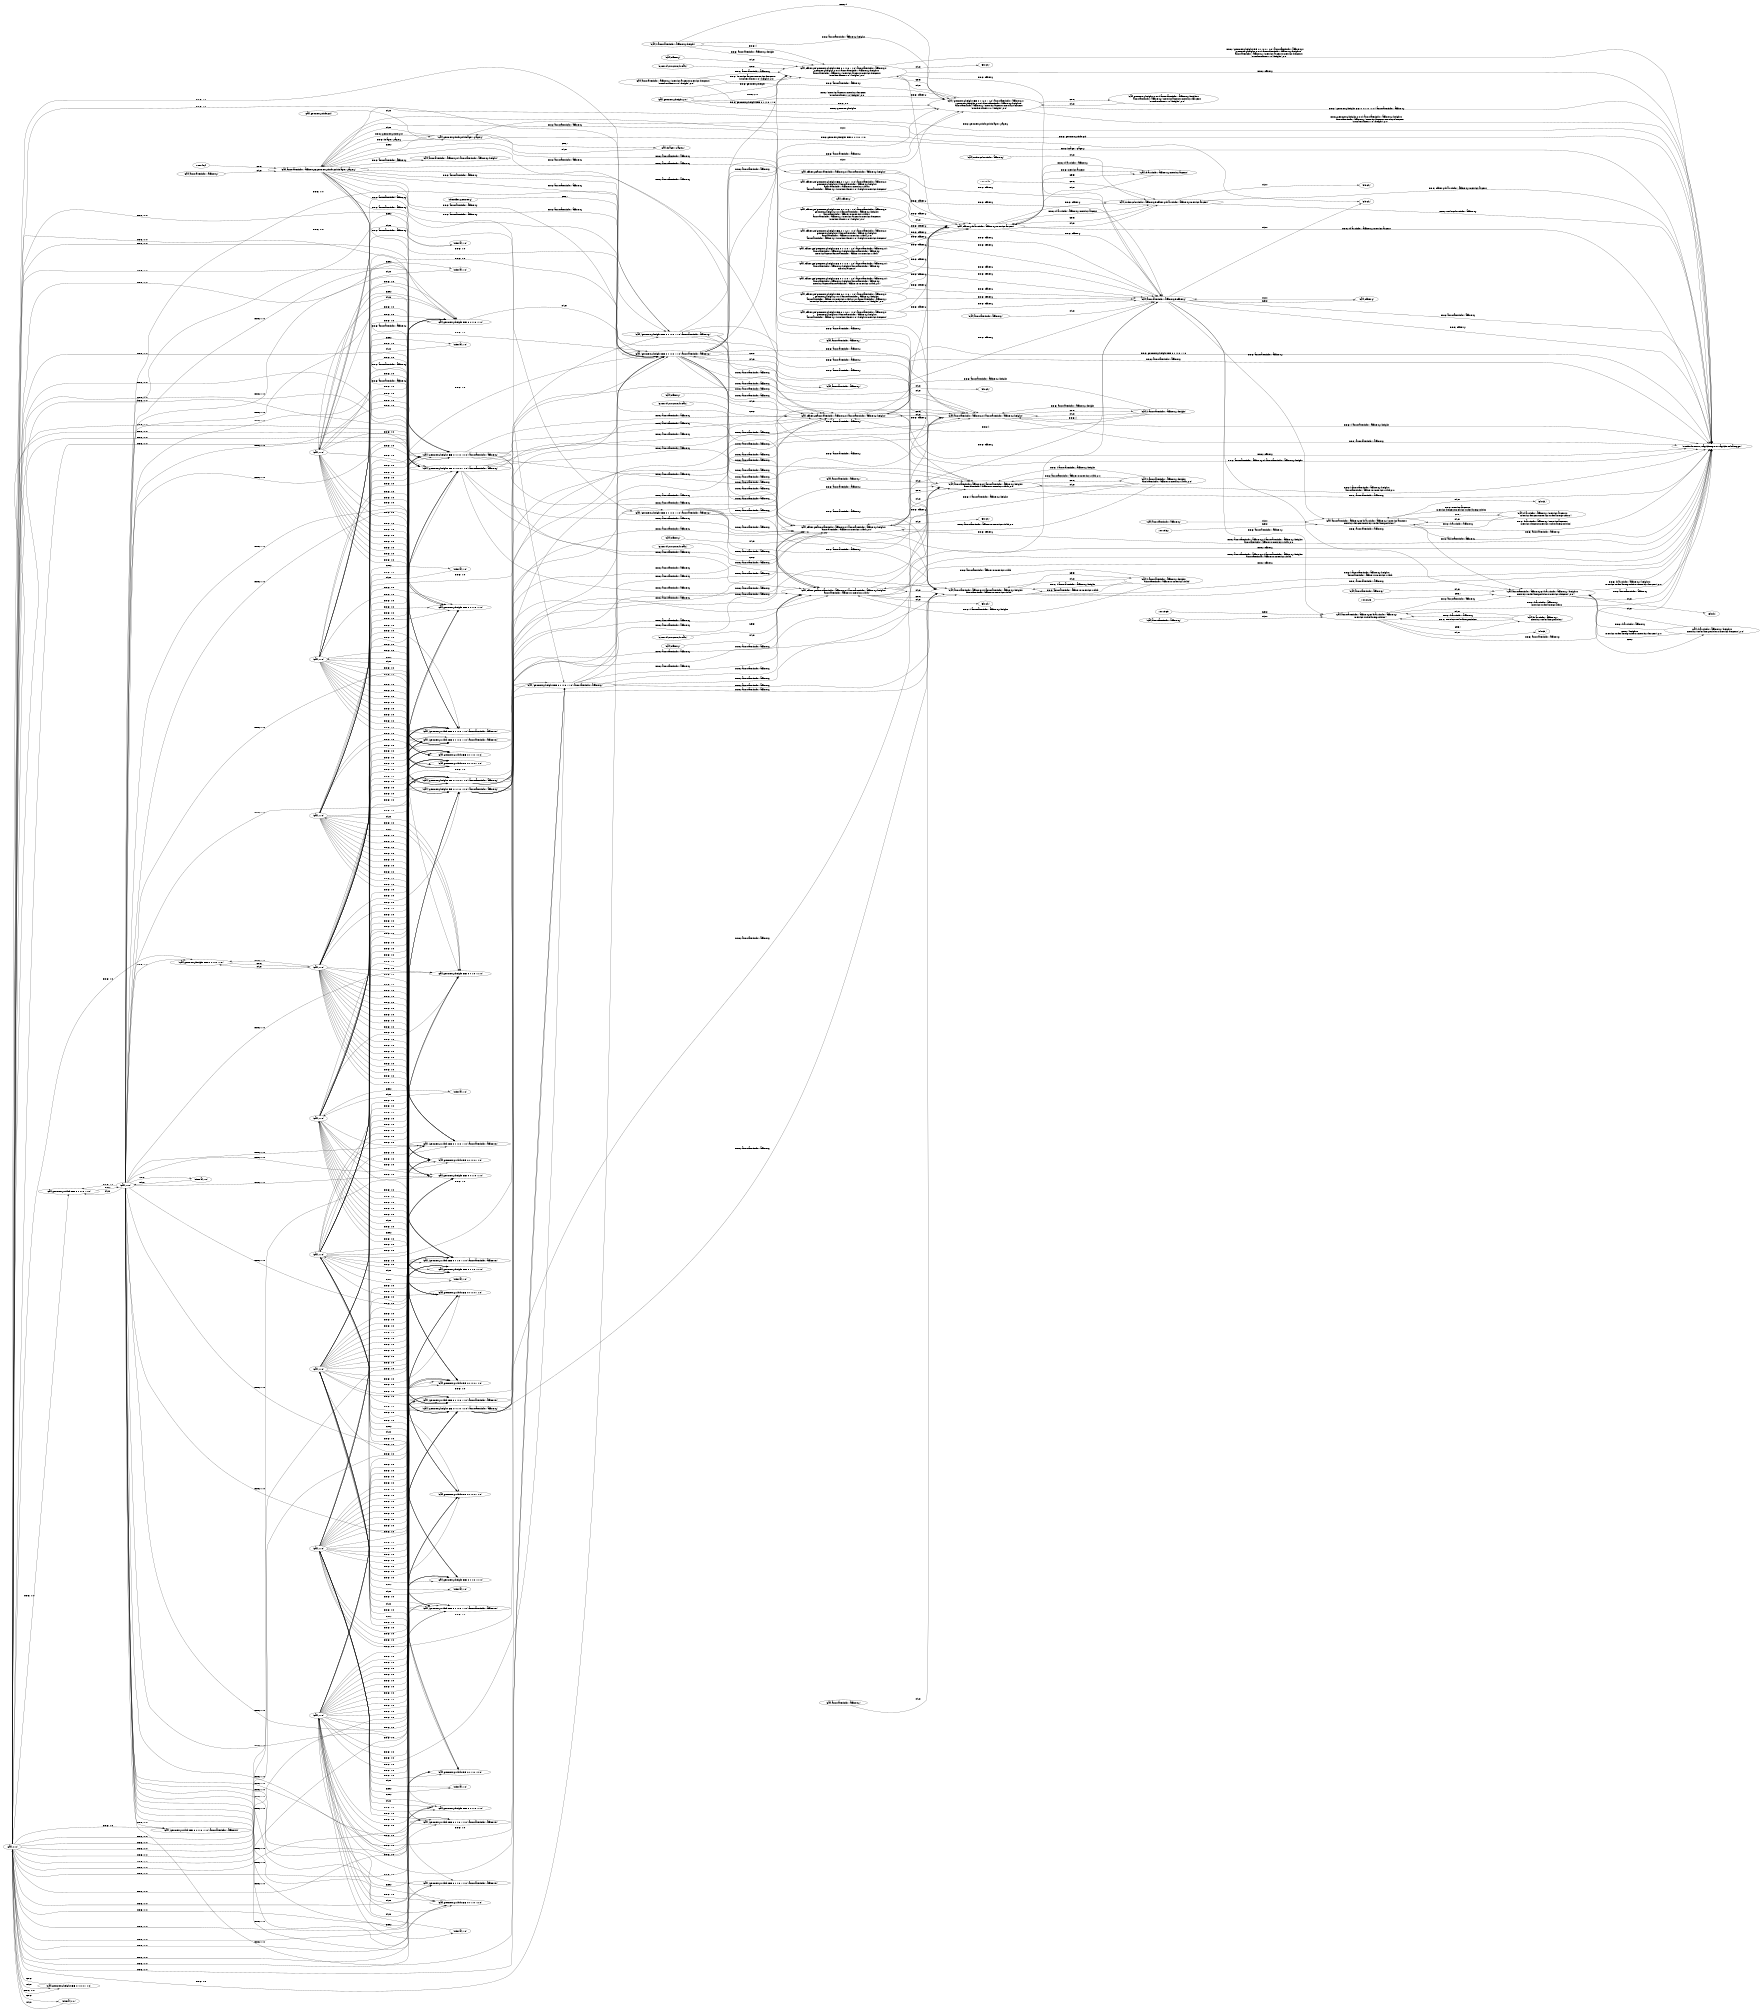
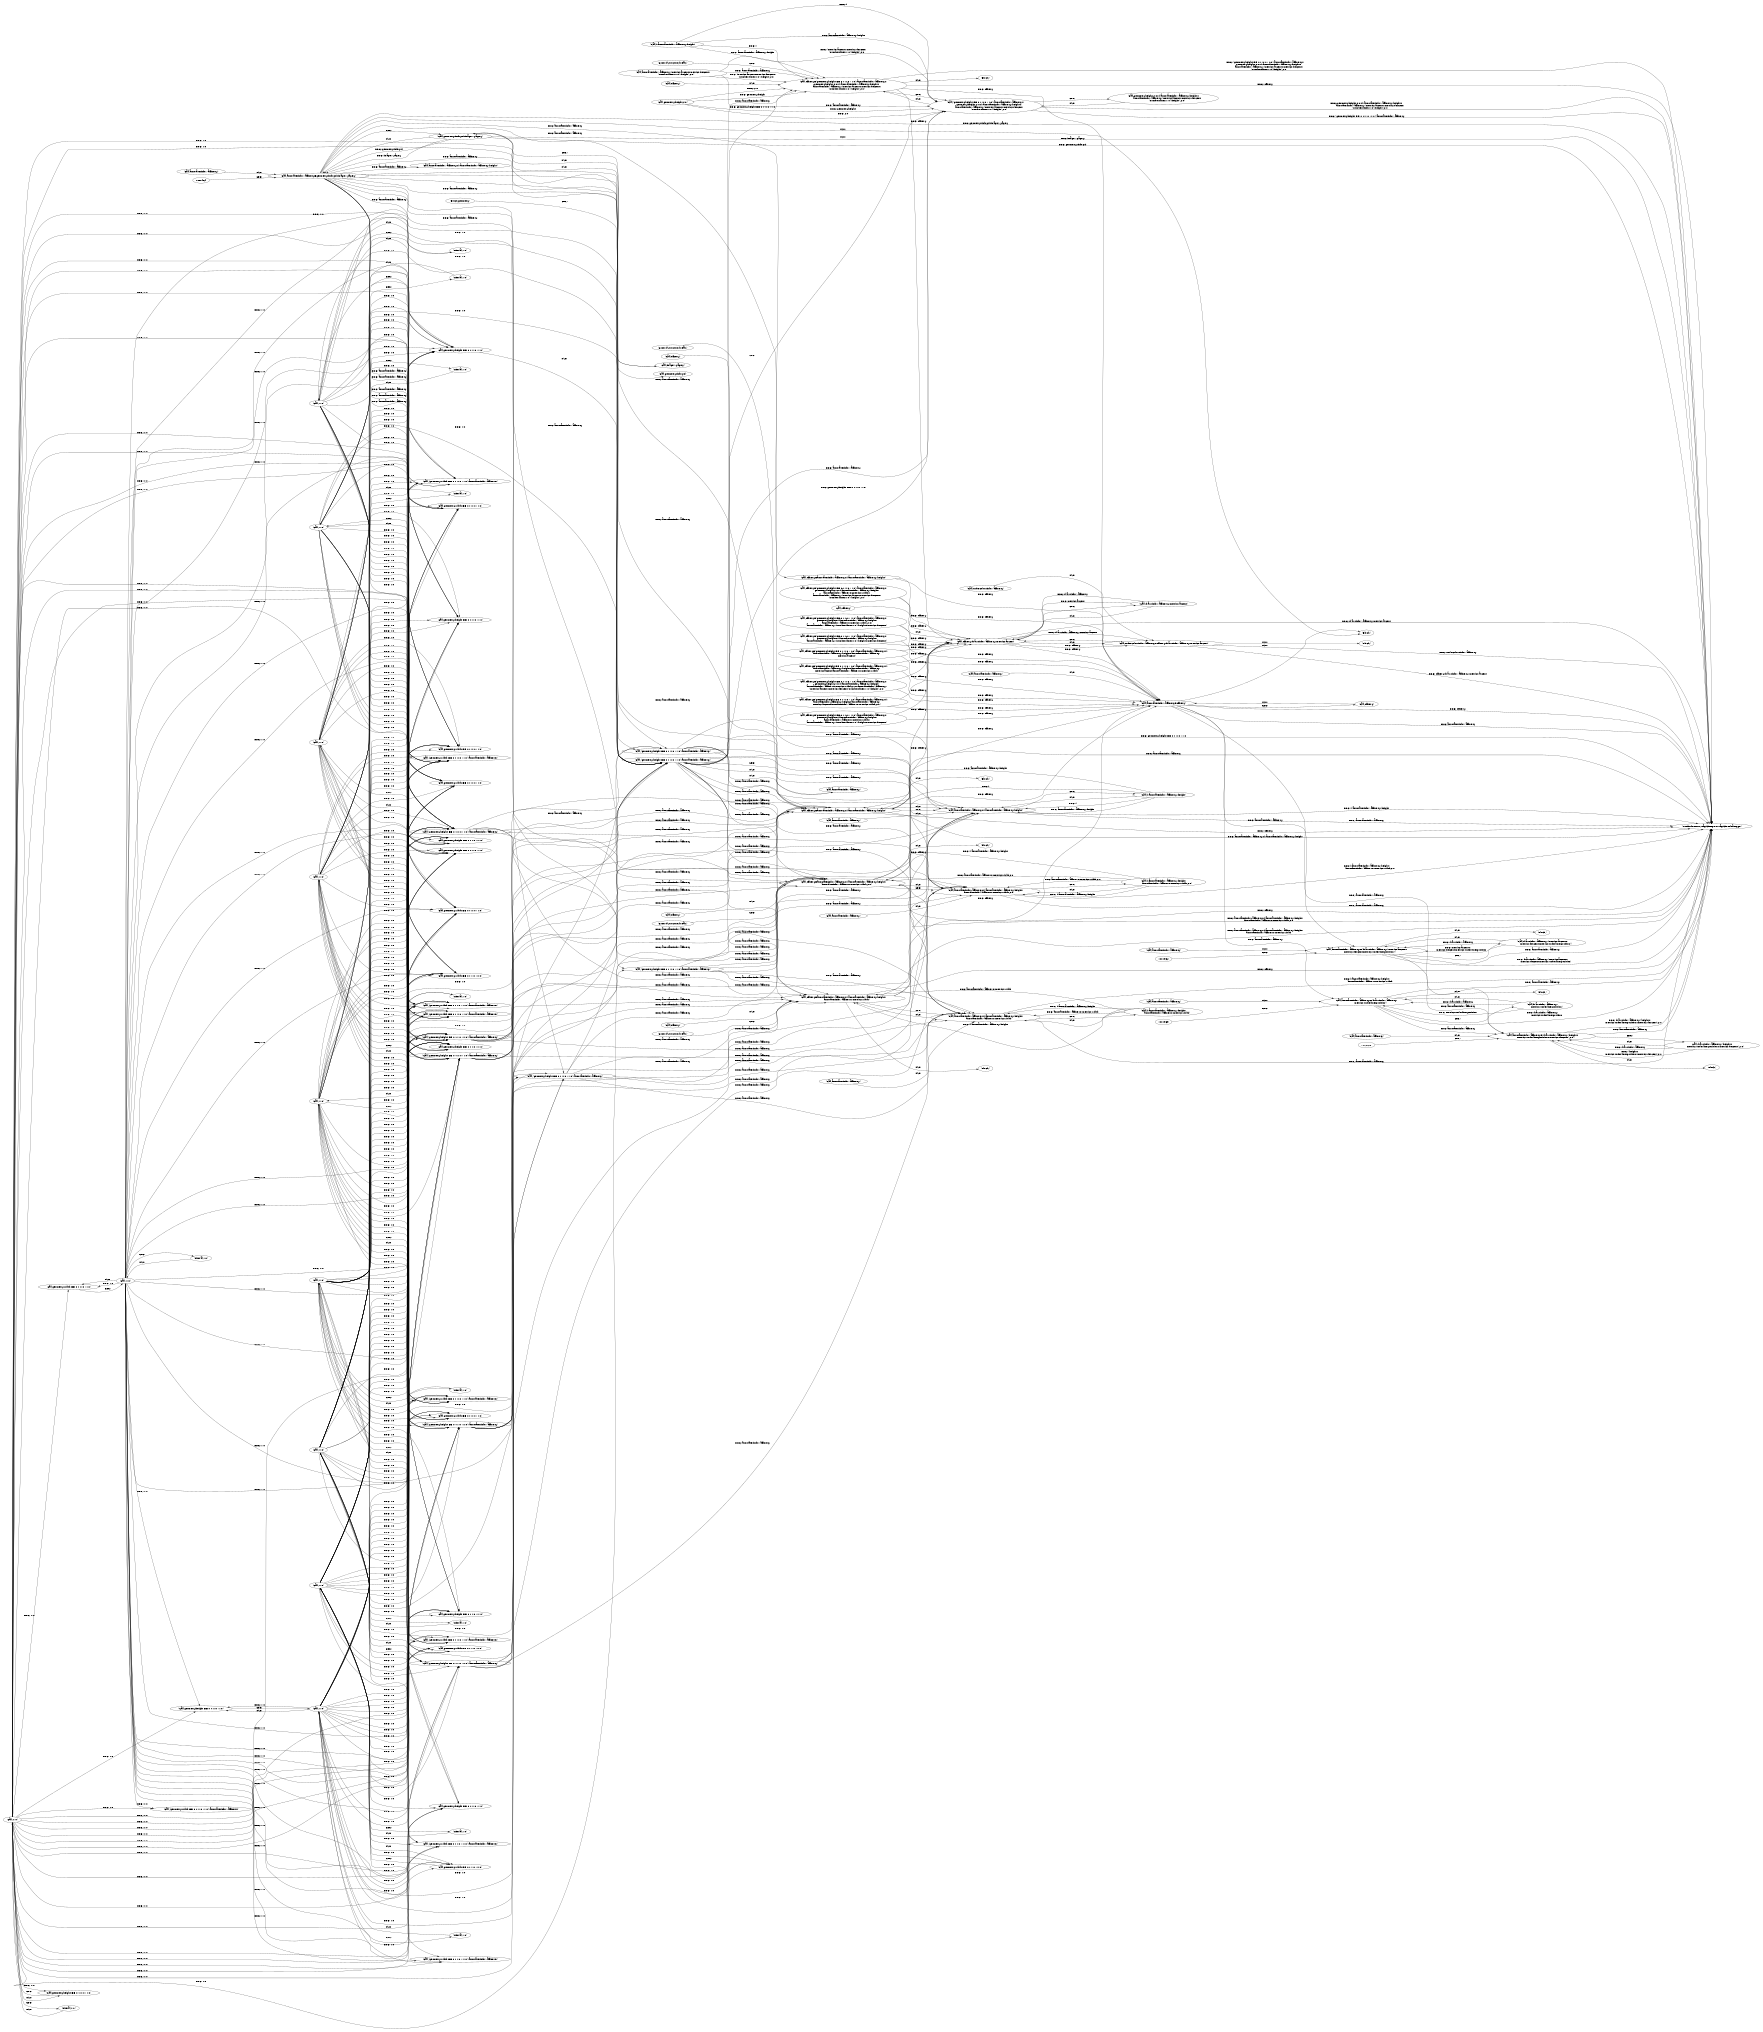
(391, 116) -> (612, 170)
(986, 182) -> none
(460, 200) -> (460, 201)
